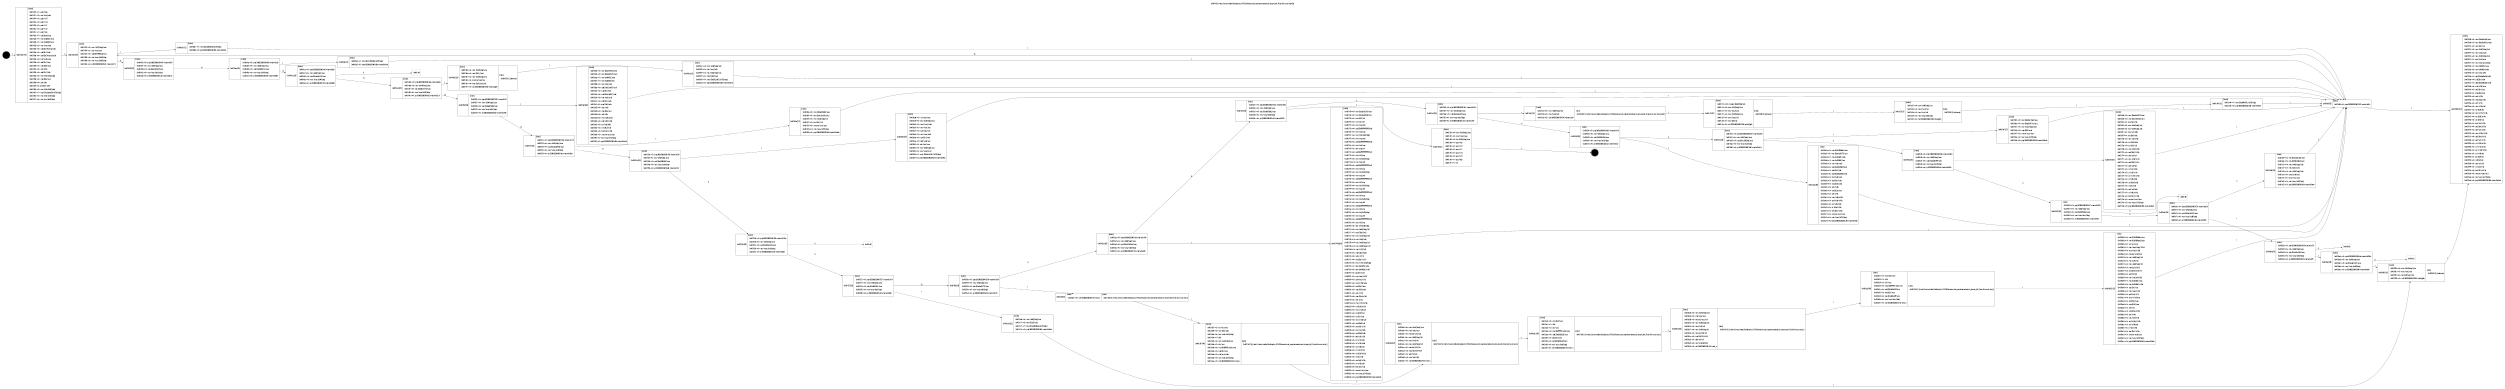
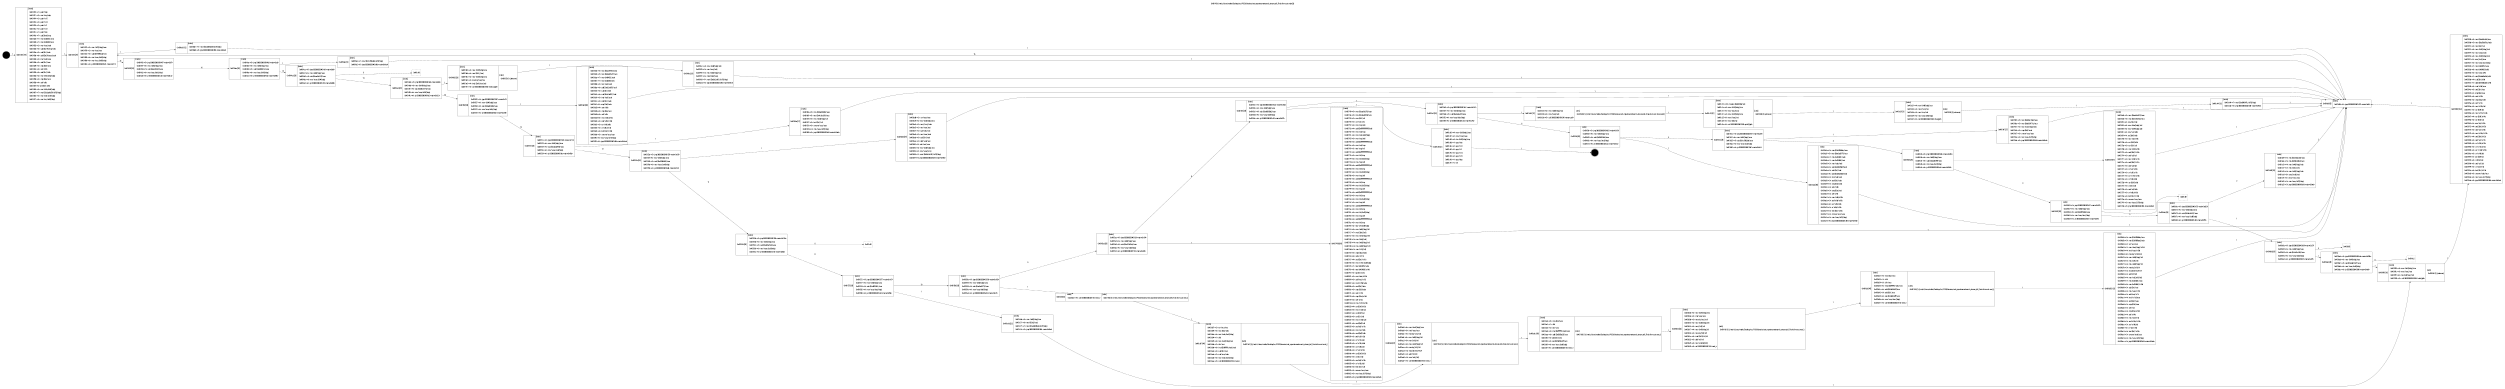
(2407, 111) -> (2411, 106)
